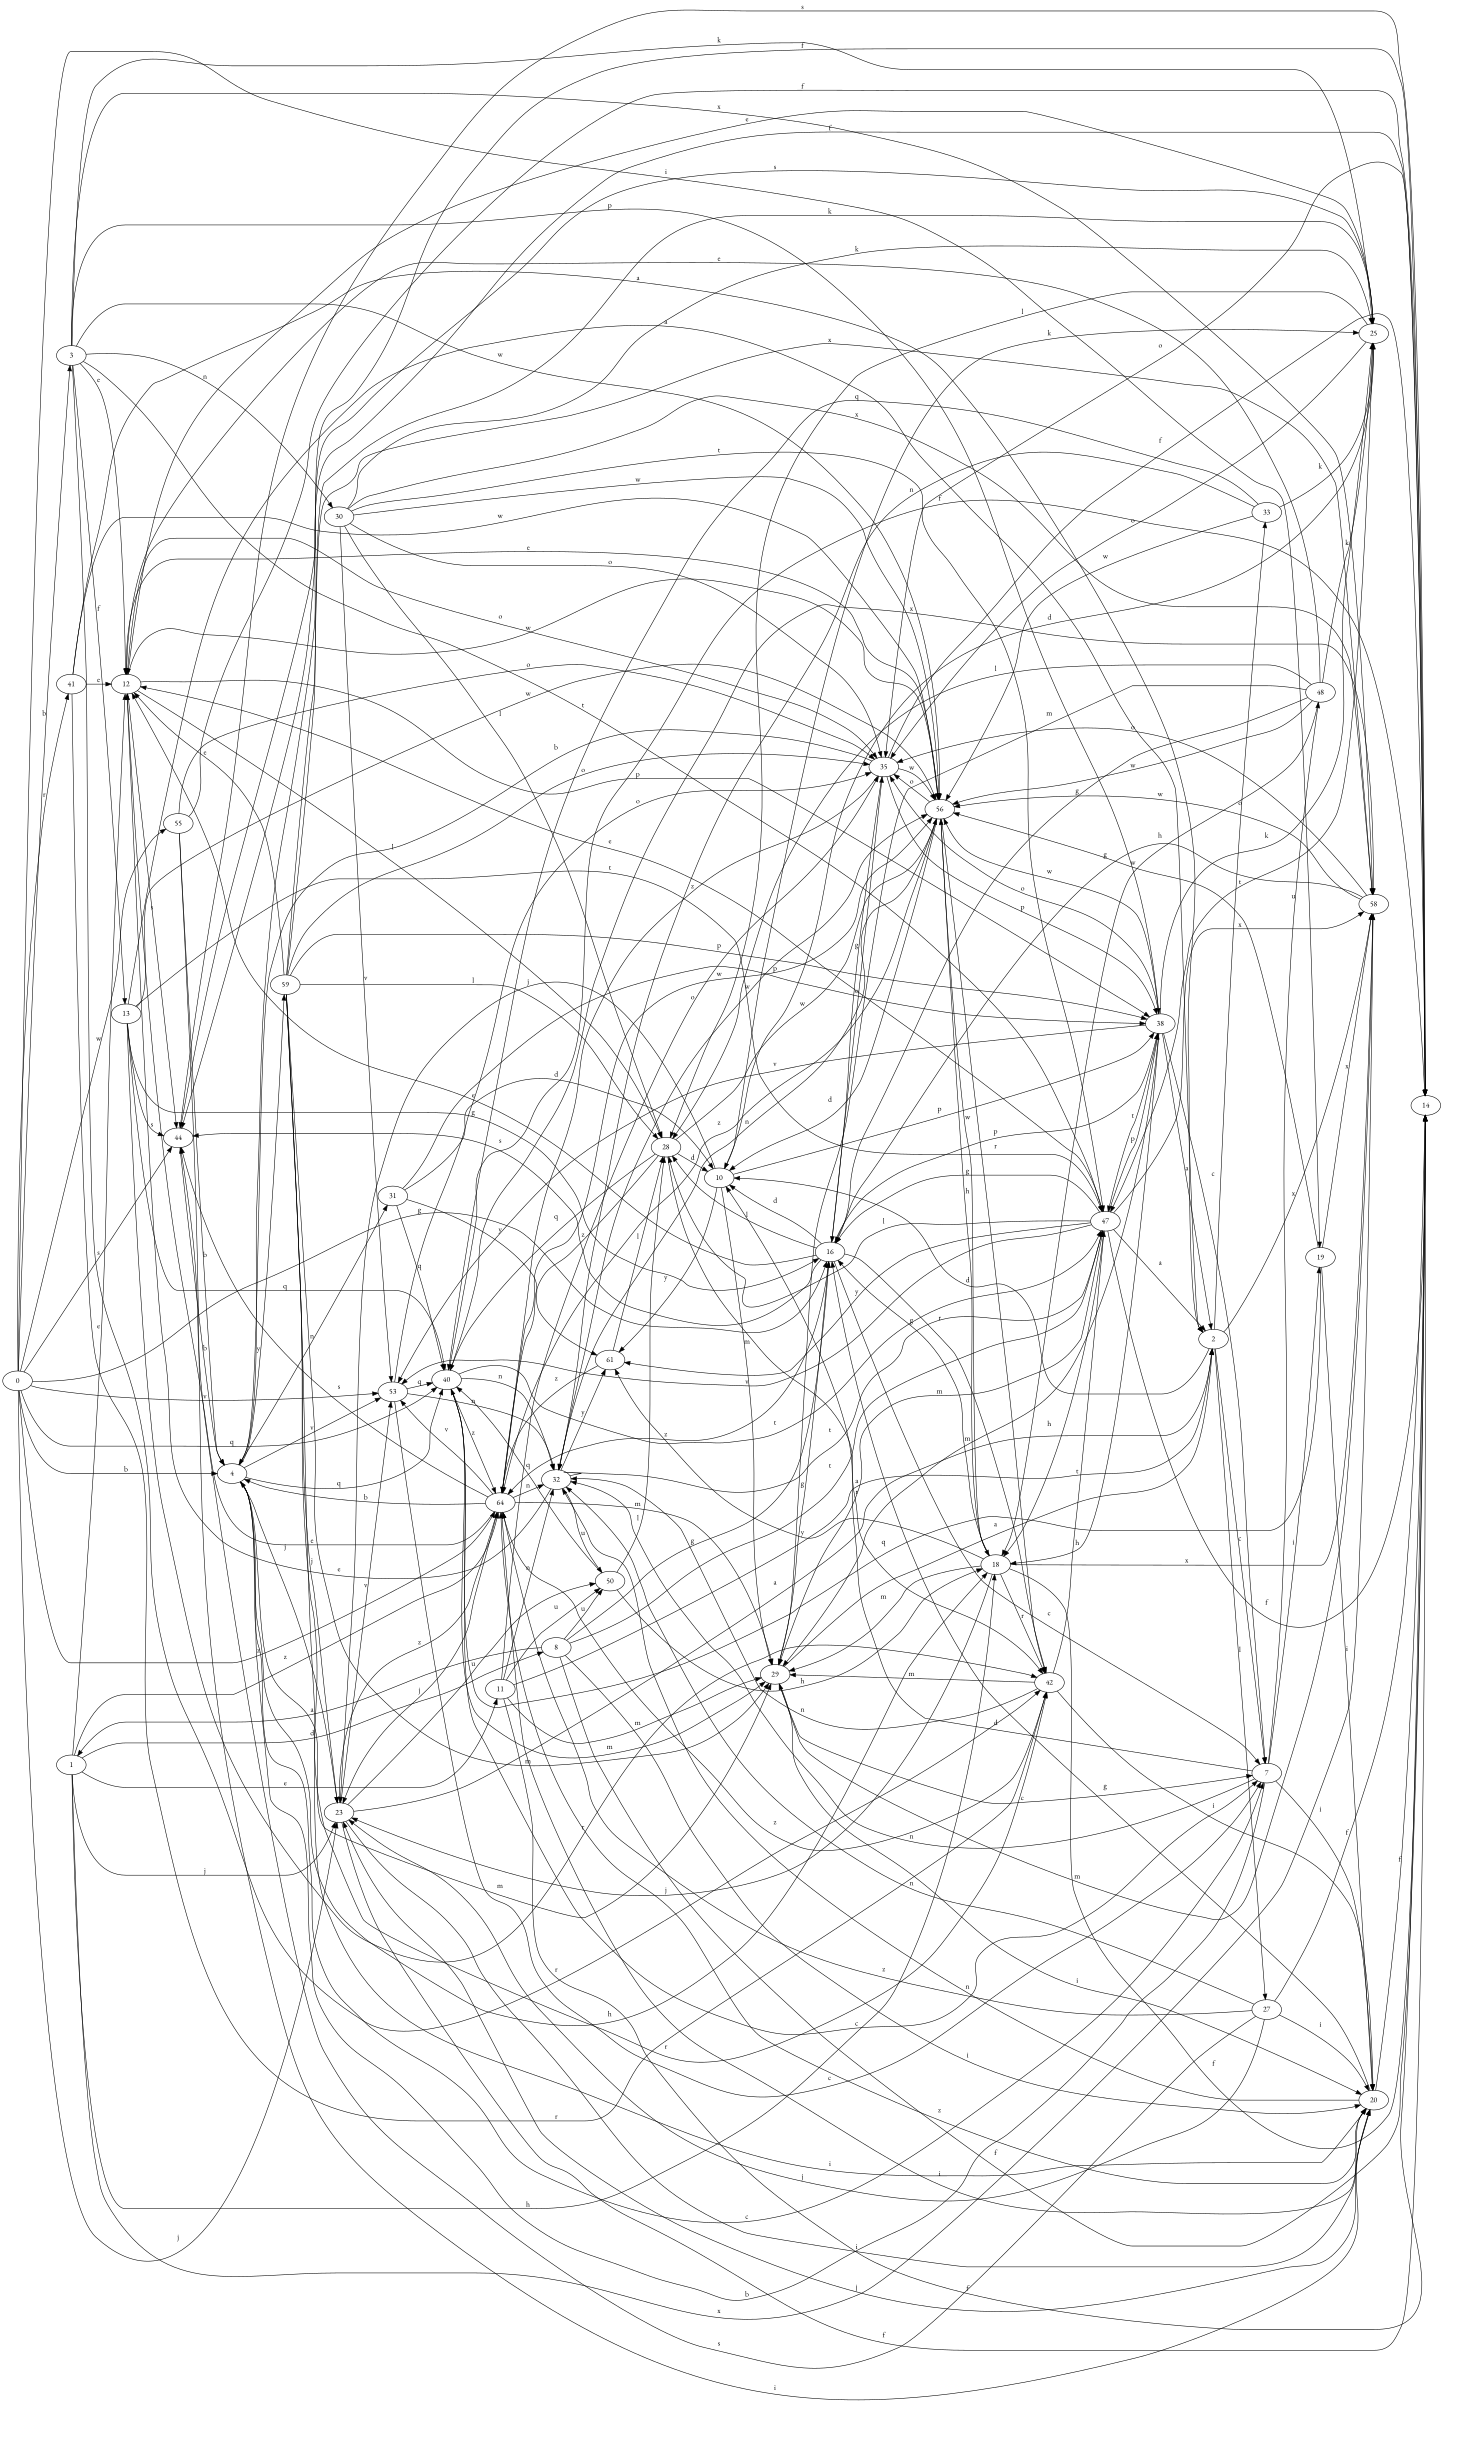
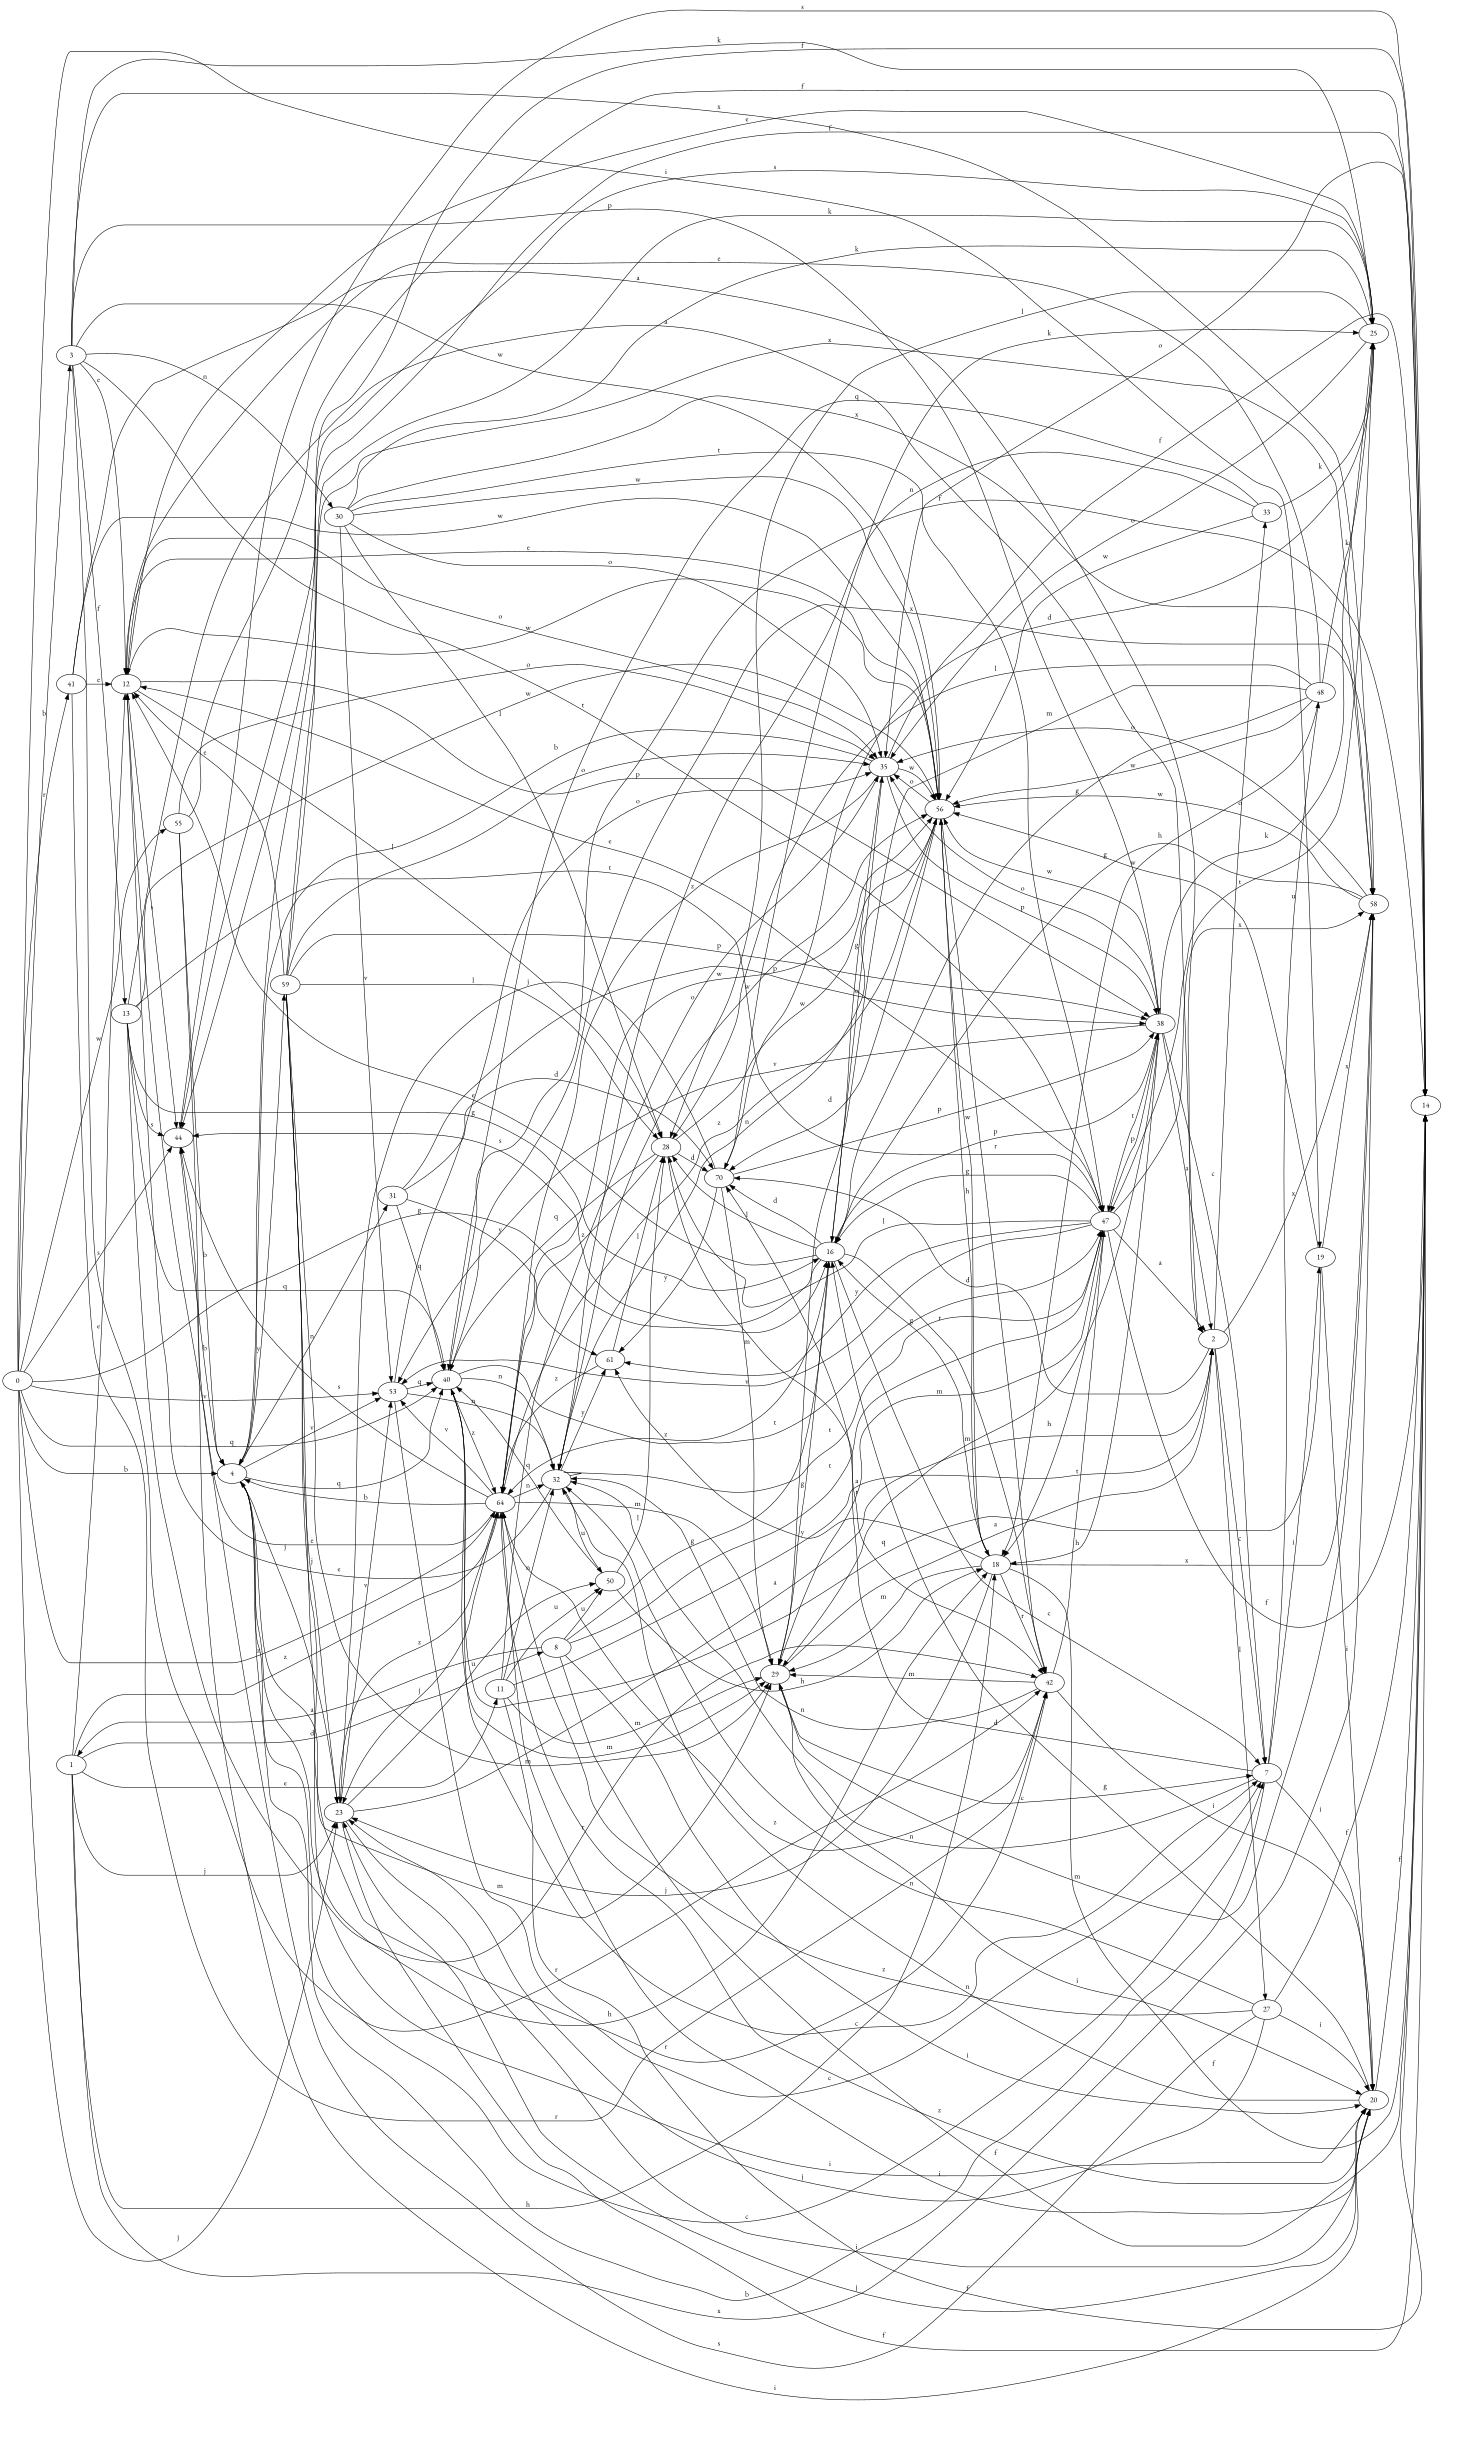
(719, 1178) -> (719, 1178)
